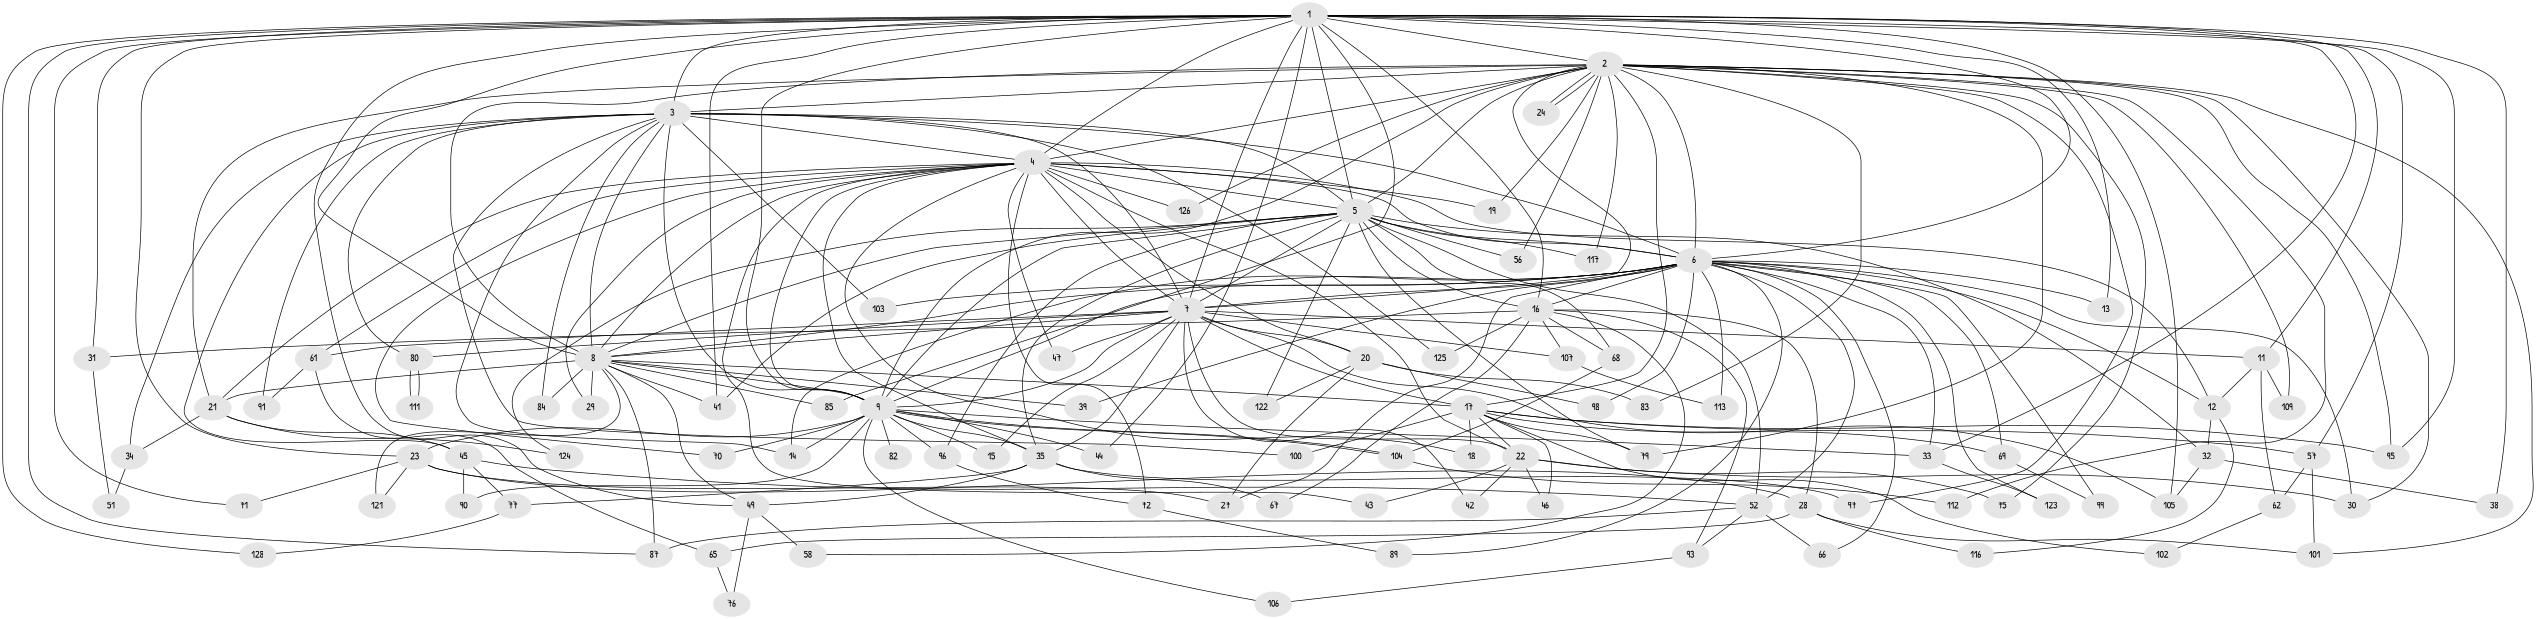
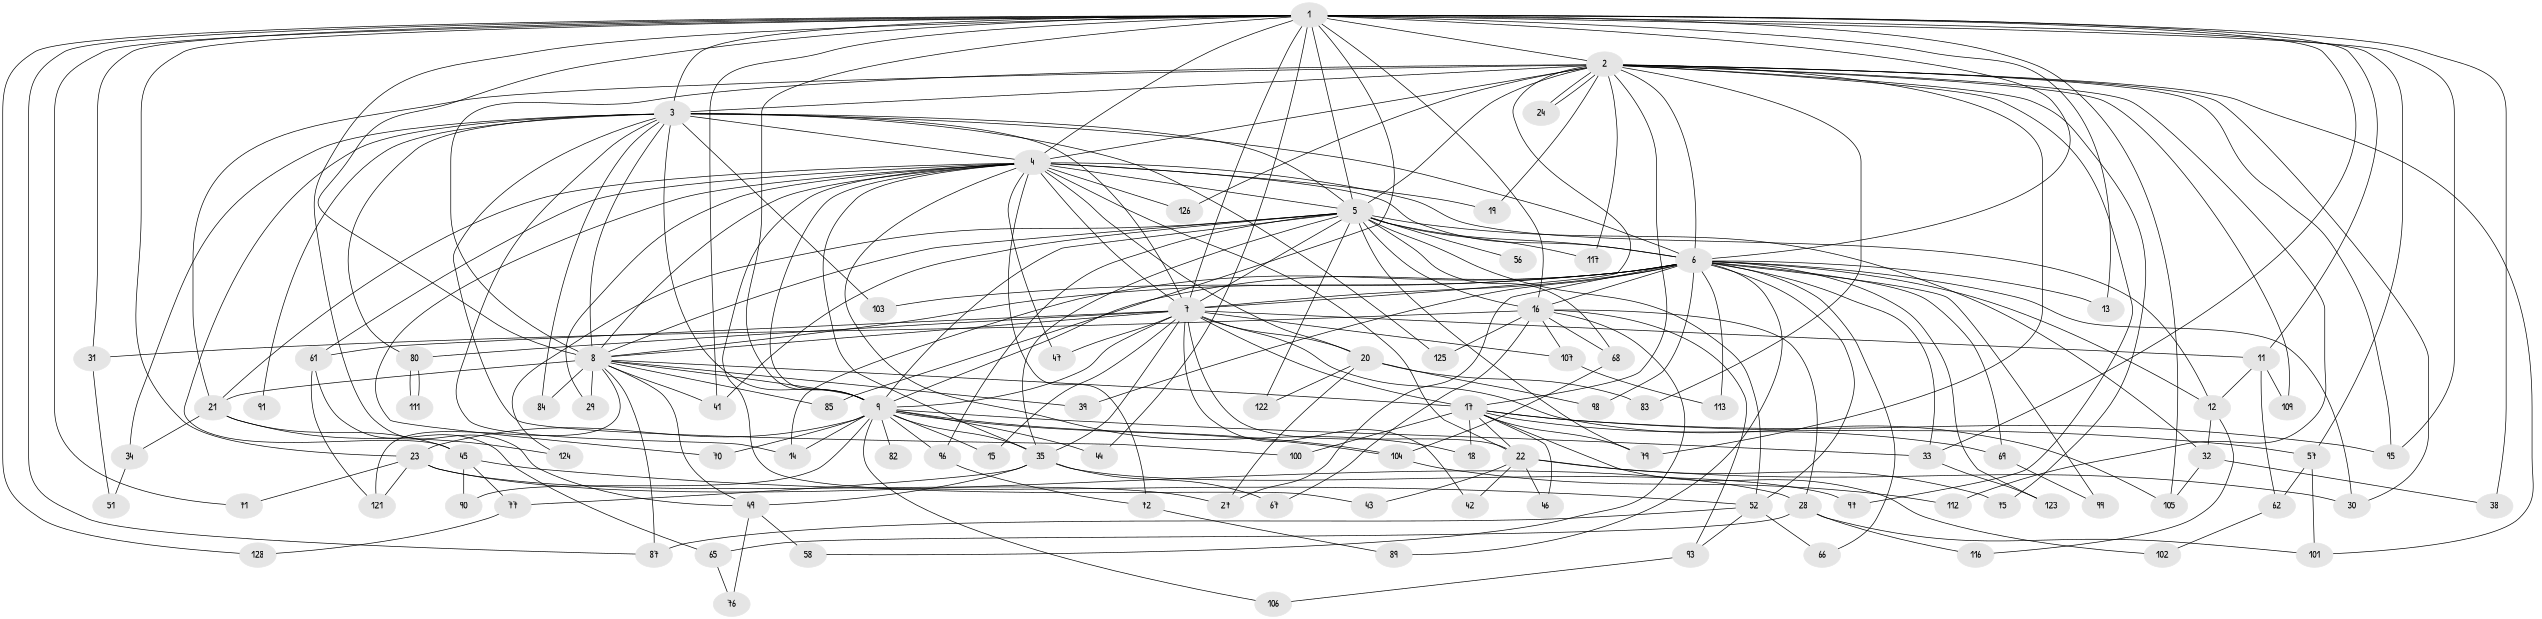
(1566, 164) -> none
(1253, 209) -> none
(288, 383) -> (330, 449)
